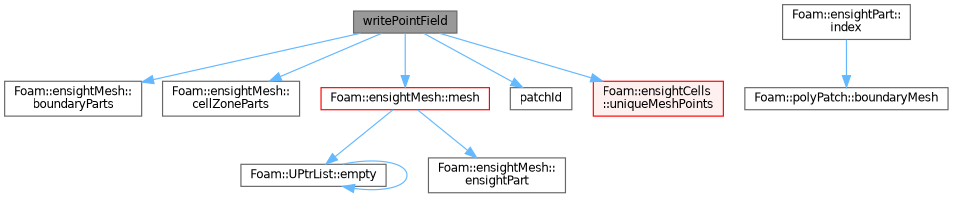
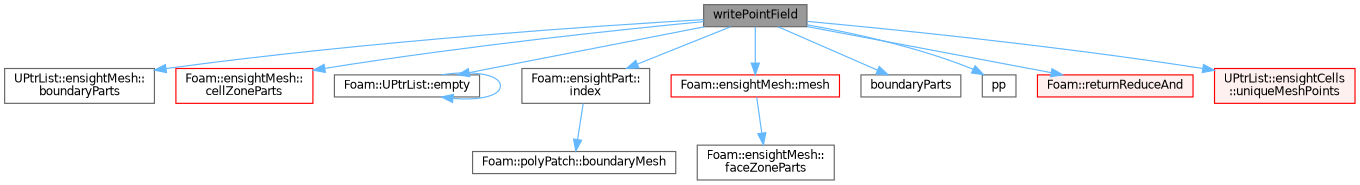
none -> (684, 45)
none -> (999, 86)
none -> (1115, 86)
(73, 99) -> (80, 86)
(231, 99) -> (244, 86)
(541, 99) -> (911, 86)
(658, 99) -> (1285, 86)
(364, 133) -> (587, 50)
(497, 175) -> (766, 163)
